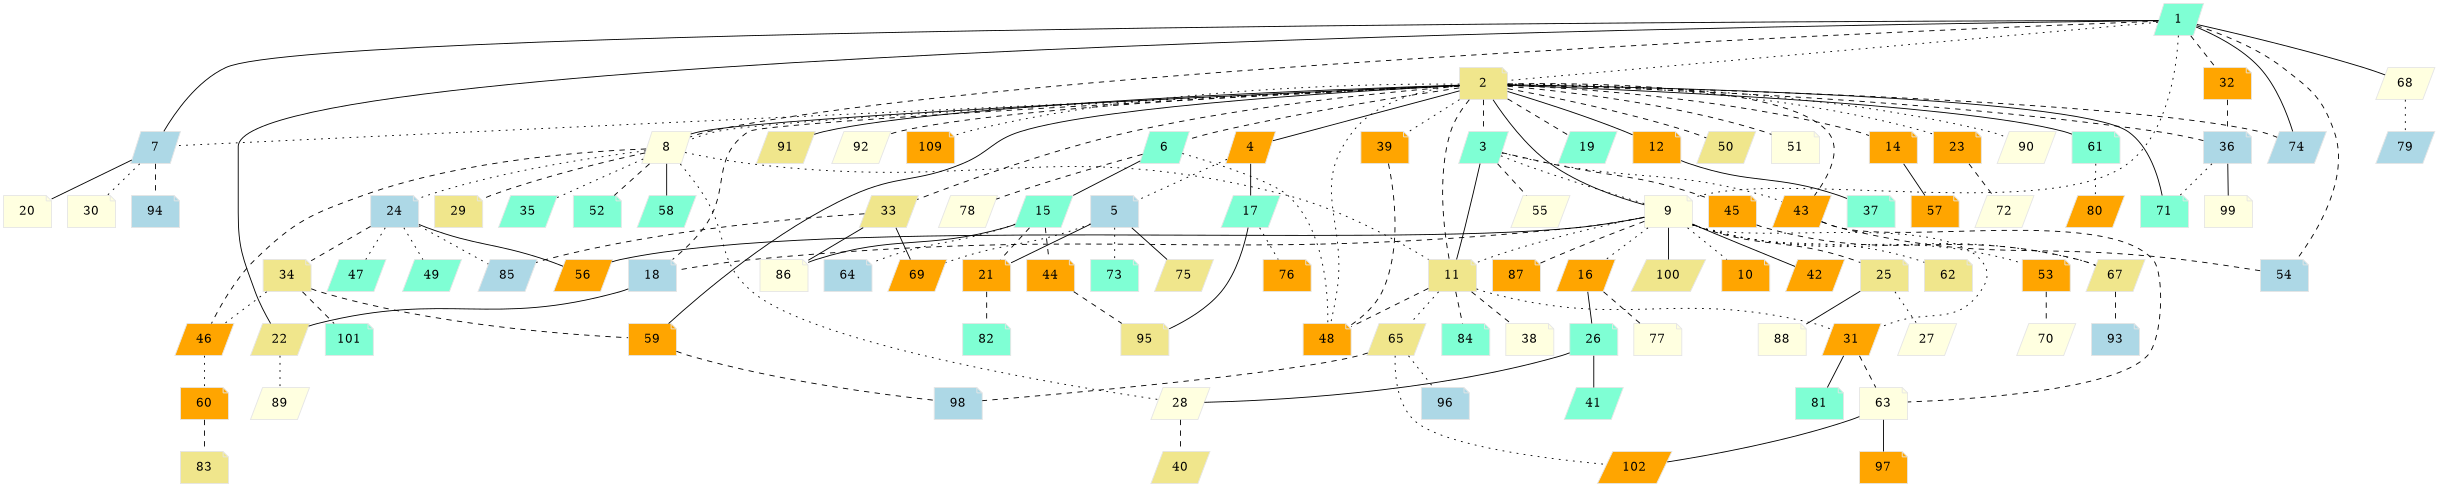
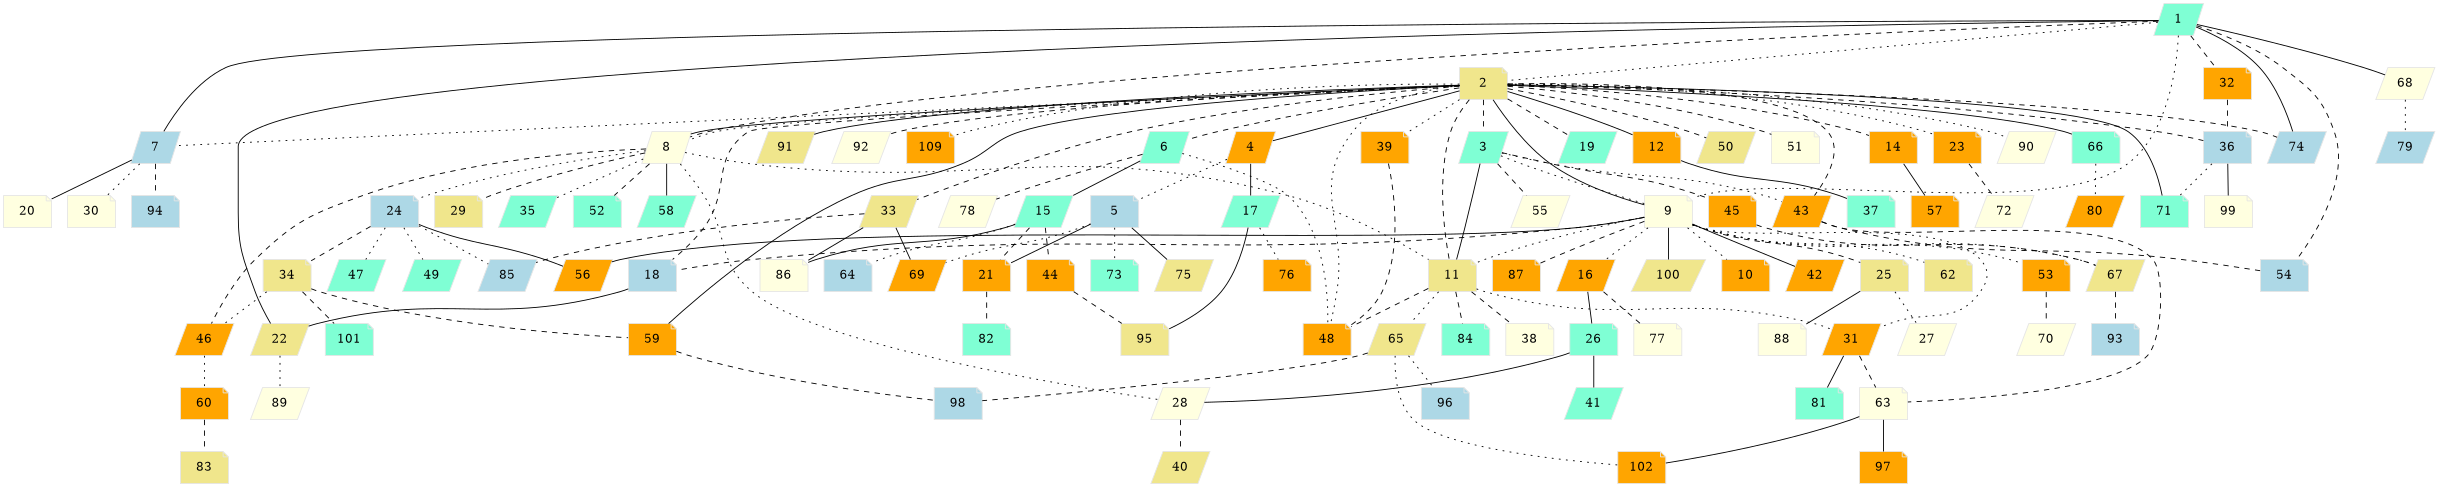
(2096, 148) -> (2096, 148)
(1635, 468) -> (1642, 468)
